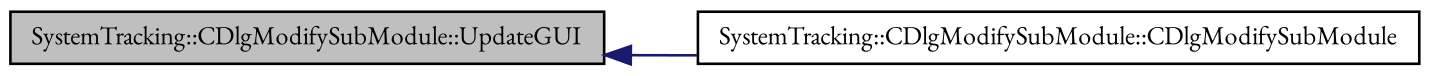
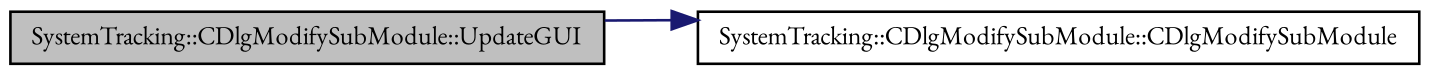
(665, 55) -> (638, 20)
